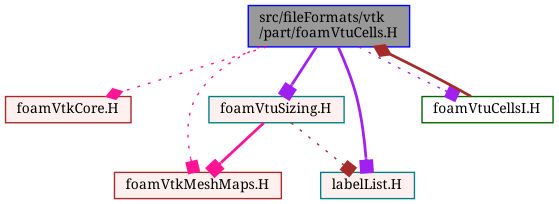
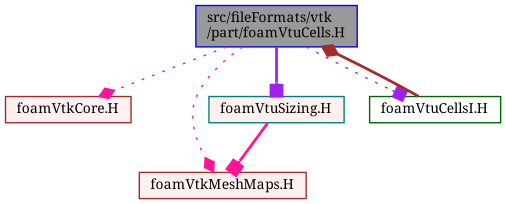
(202, 89) -> (198, 94)
(368, 185) -> none
